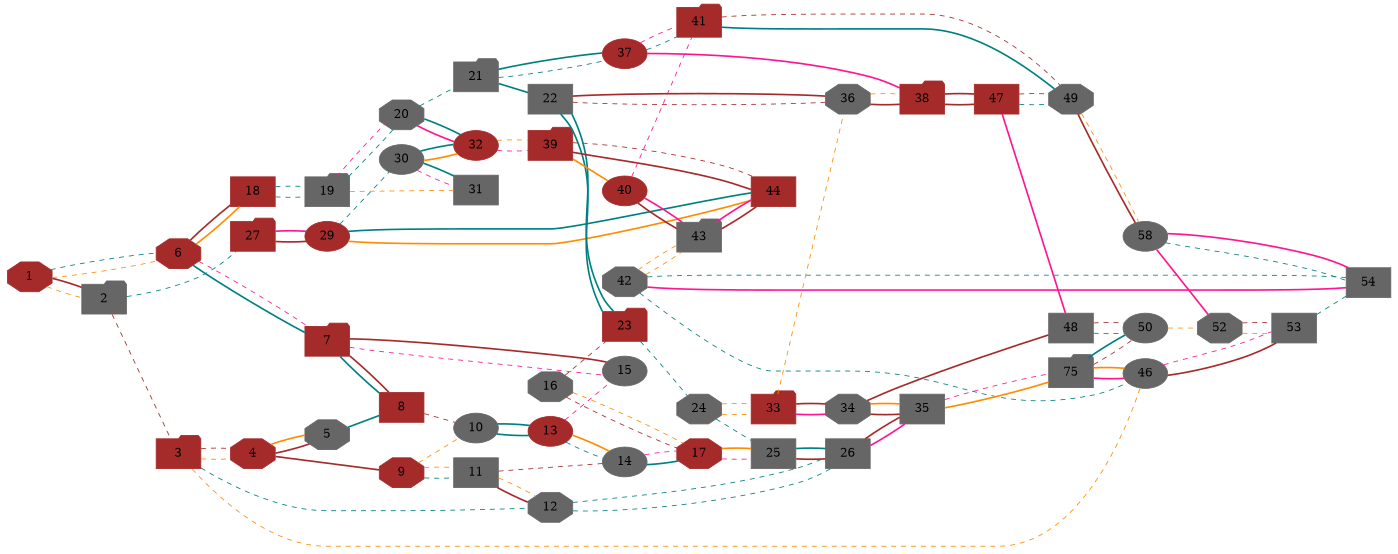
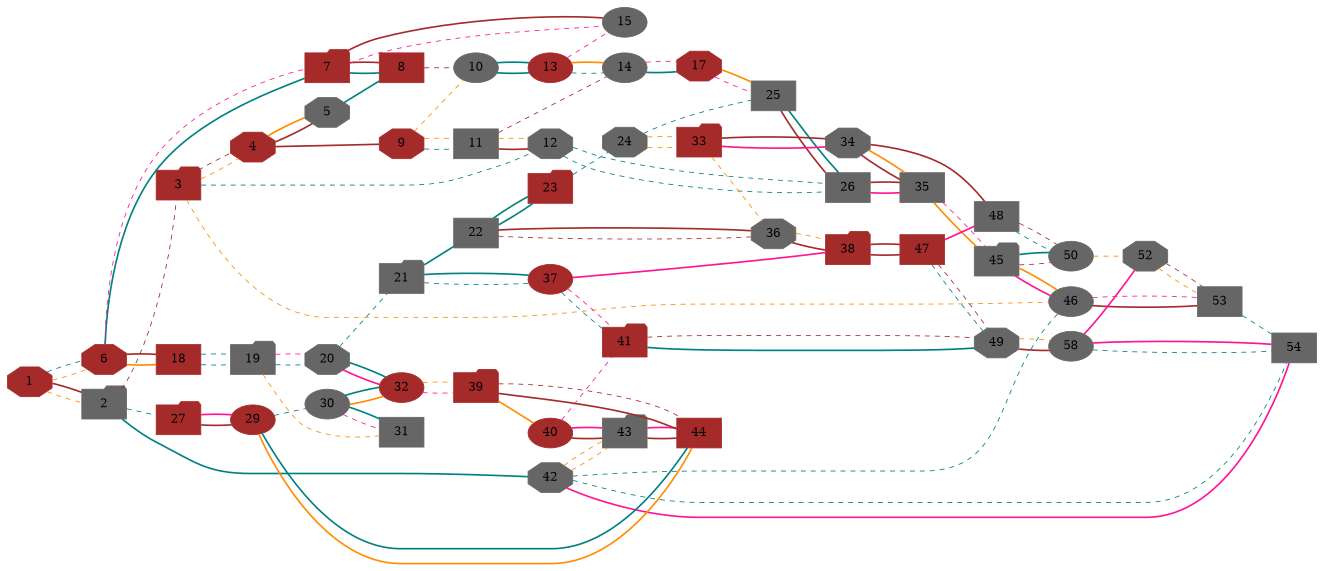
(1071, 373) -> (997, 261)
(550, 387) -> none
none -> (318, 474)
